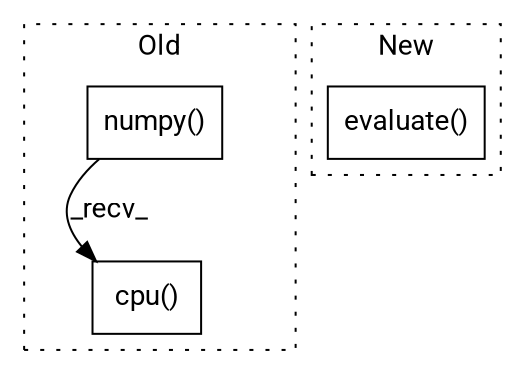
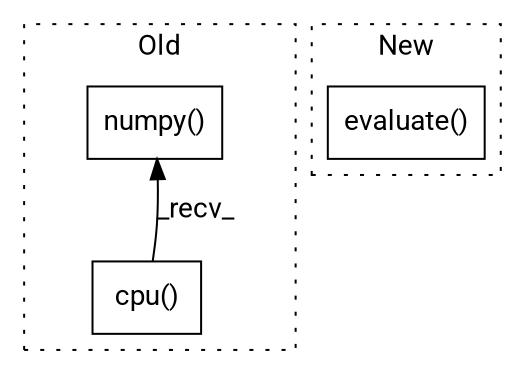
(69, 200) -> (157, 221)
